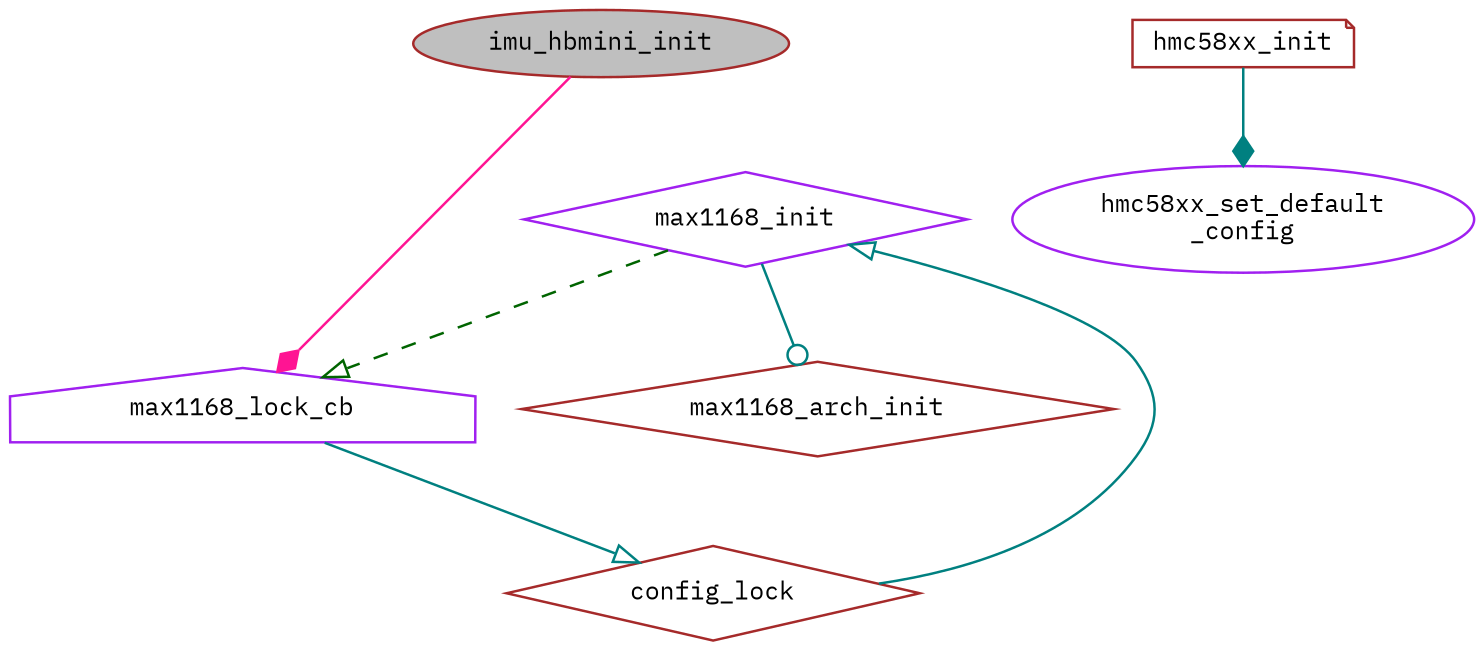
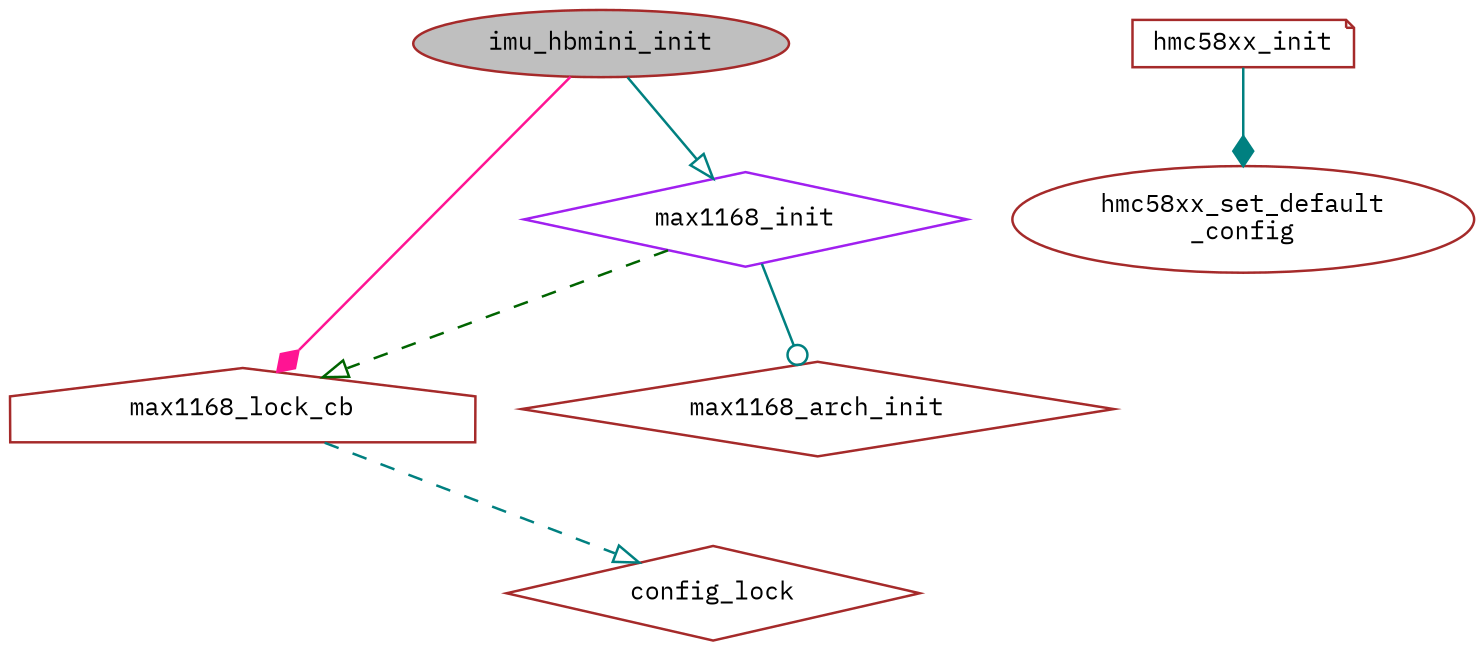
(1243, 219) -> (1243, 219)
(243, 409) -> (243, 409)
(1154, 412) -> (662, 118)
(470, 498) -> (470, 498)
